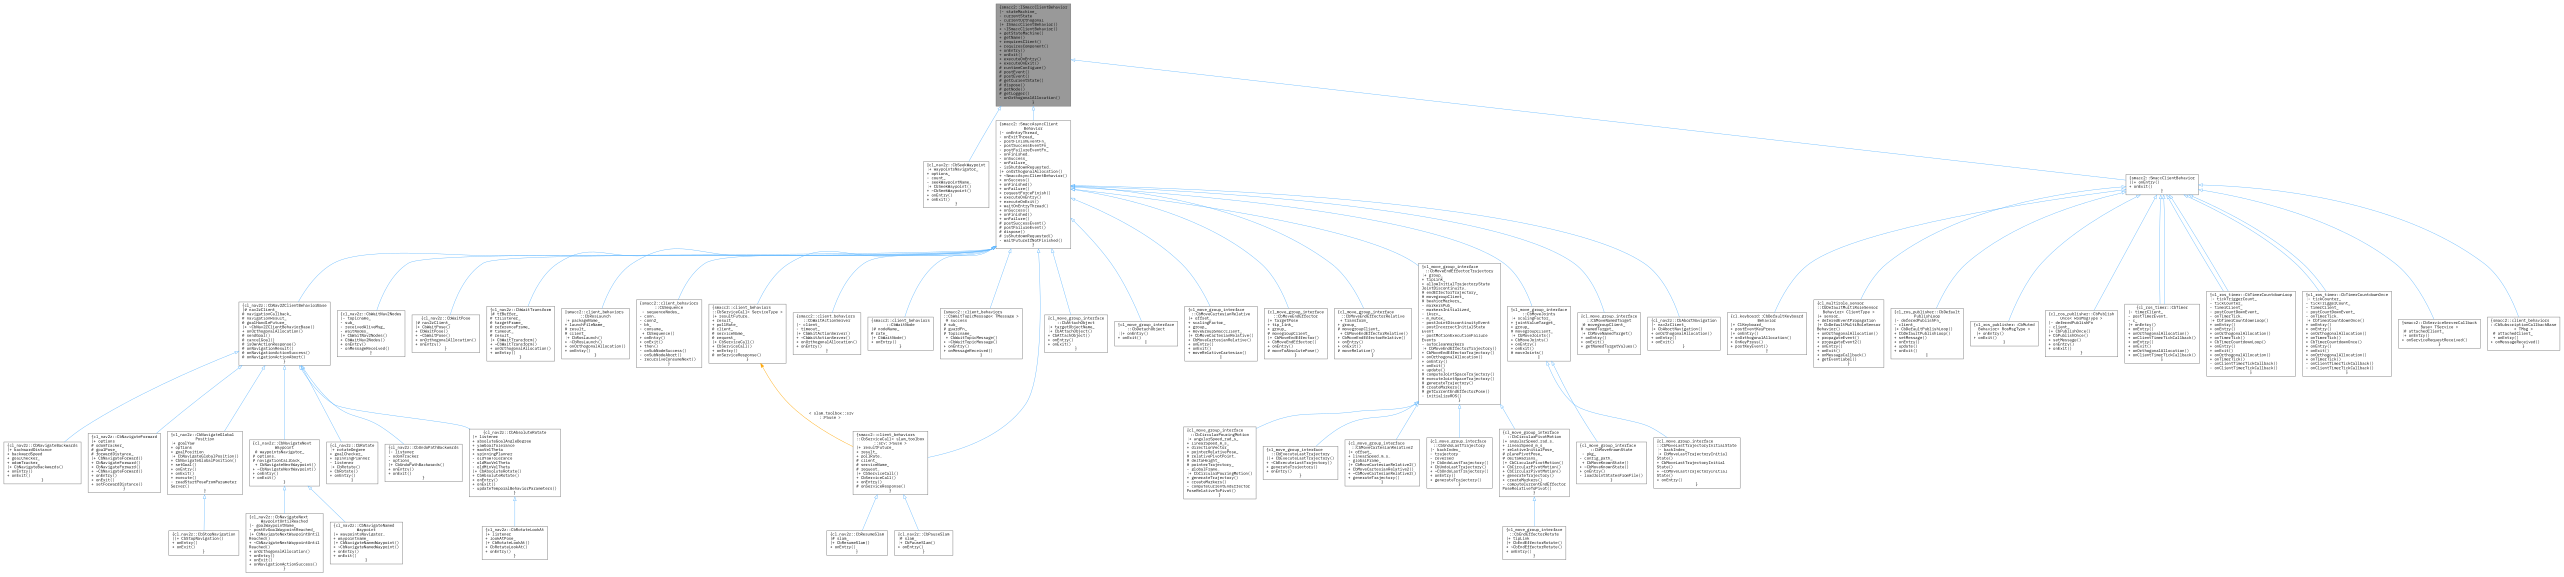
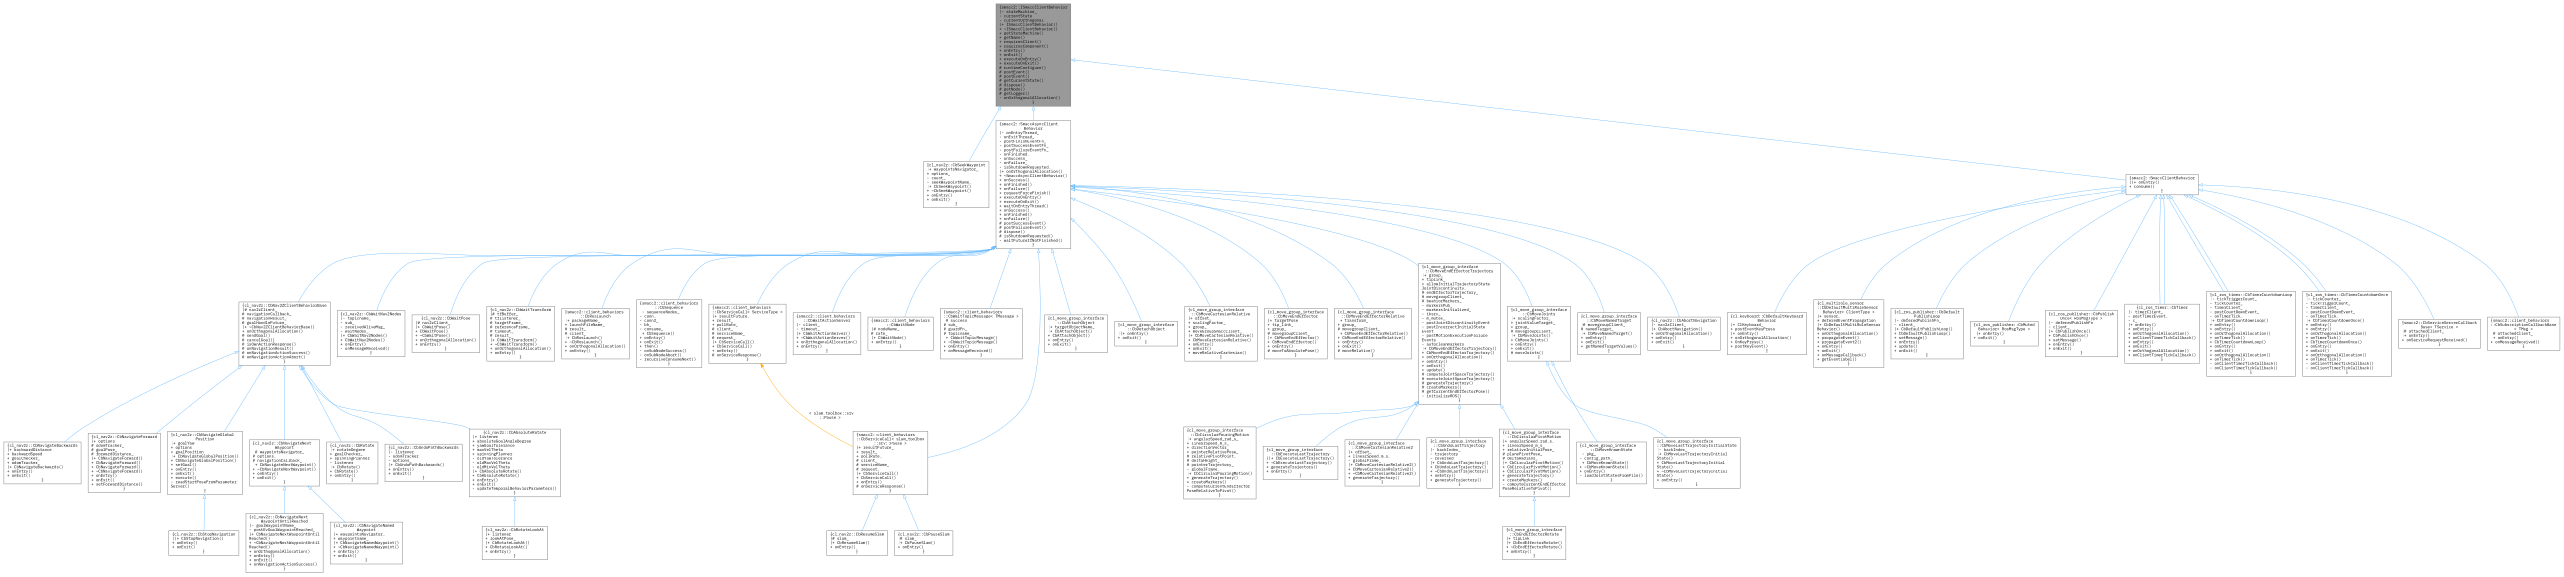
(2162, 185) -> (2162, 185)
